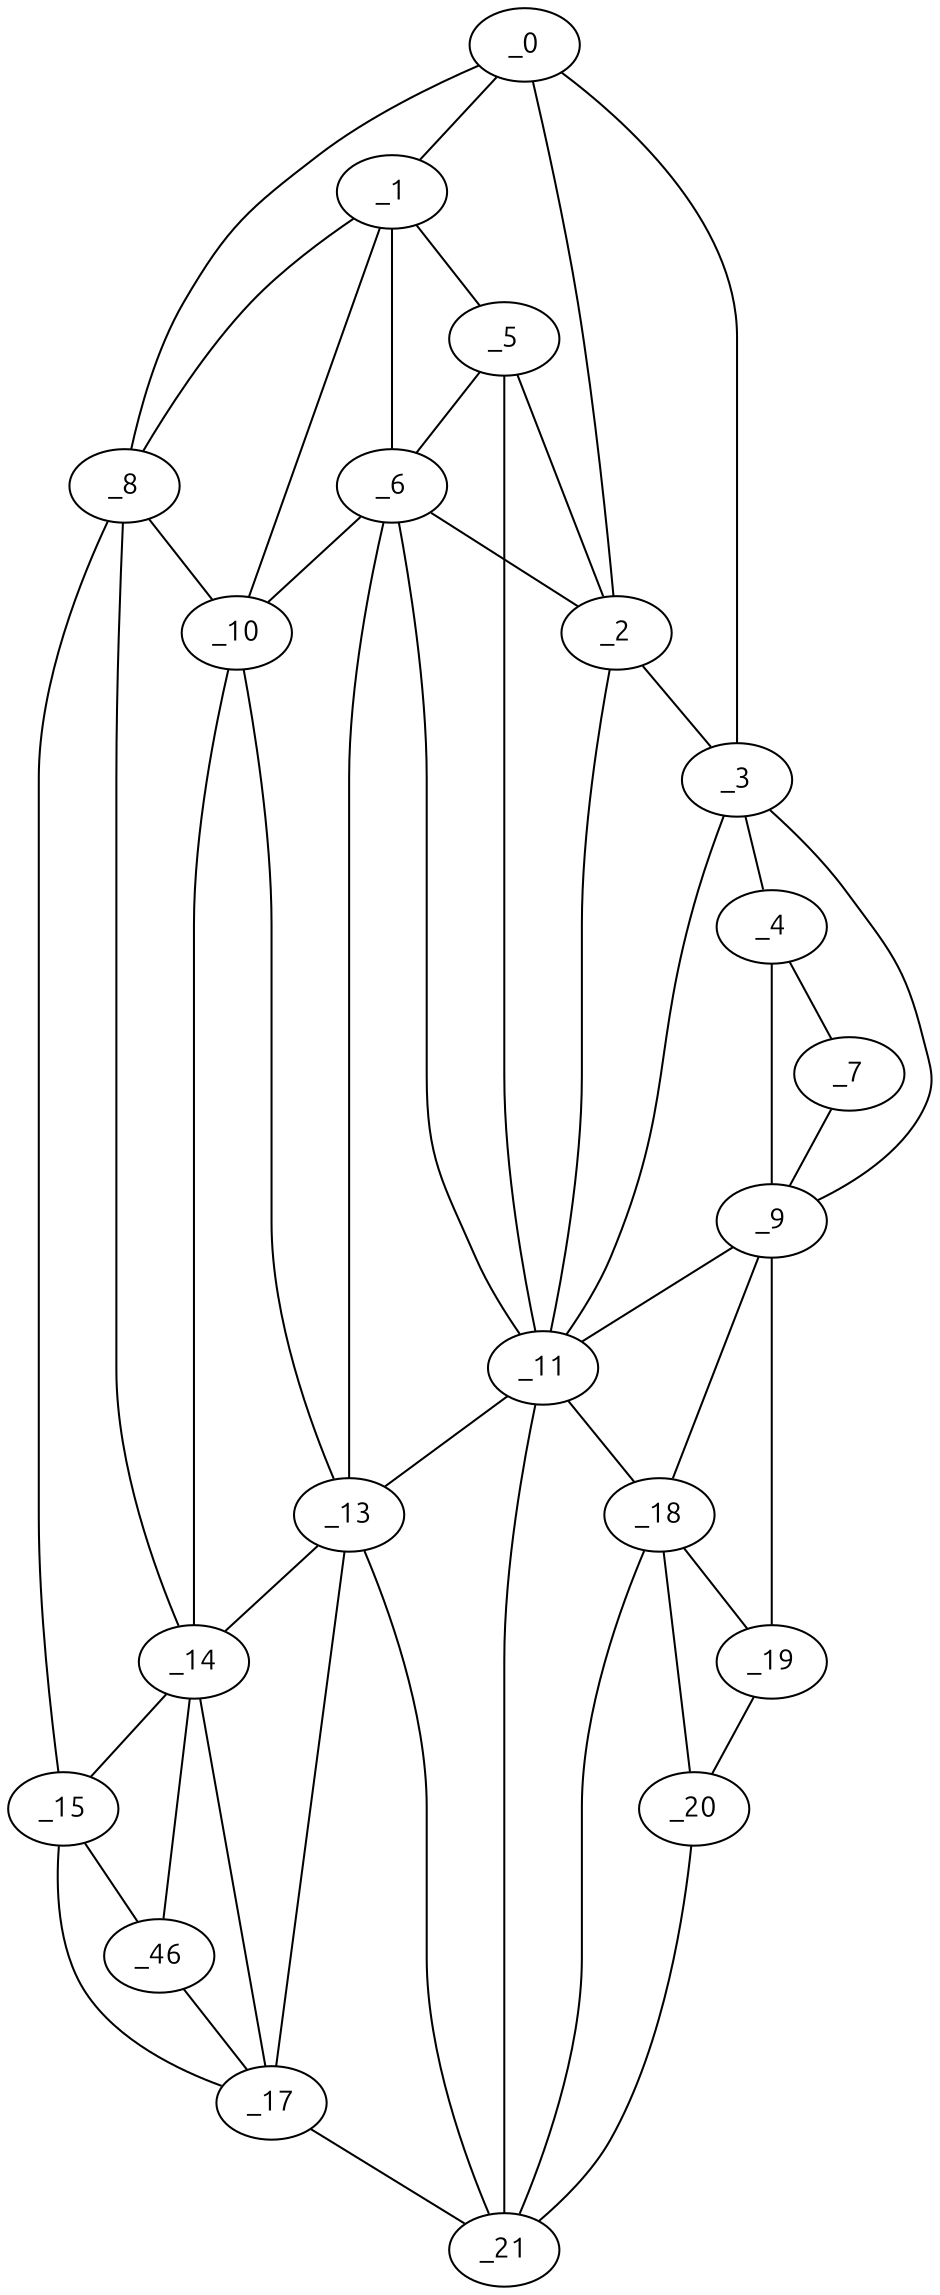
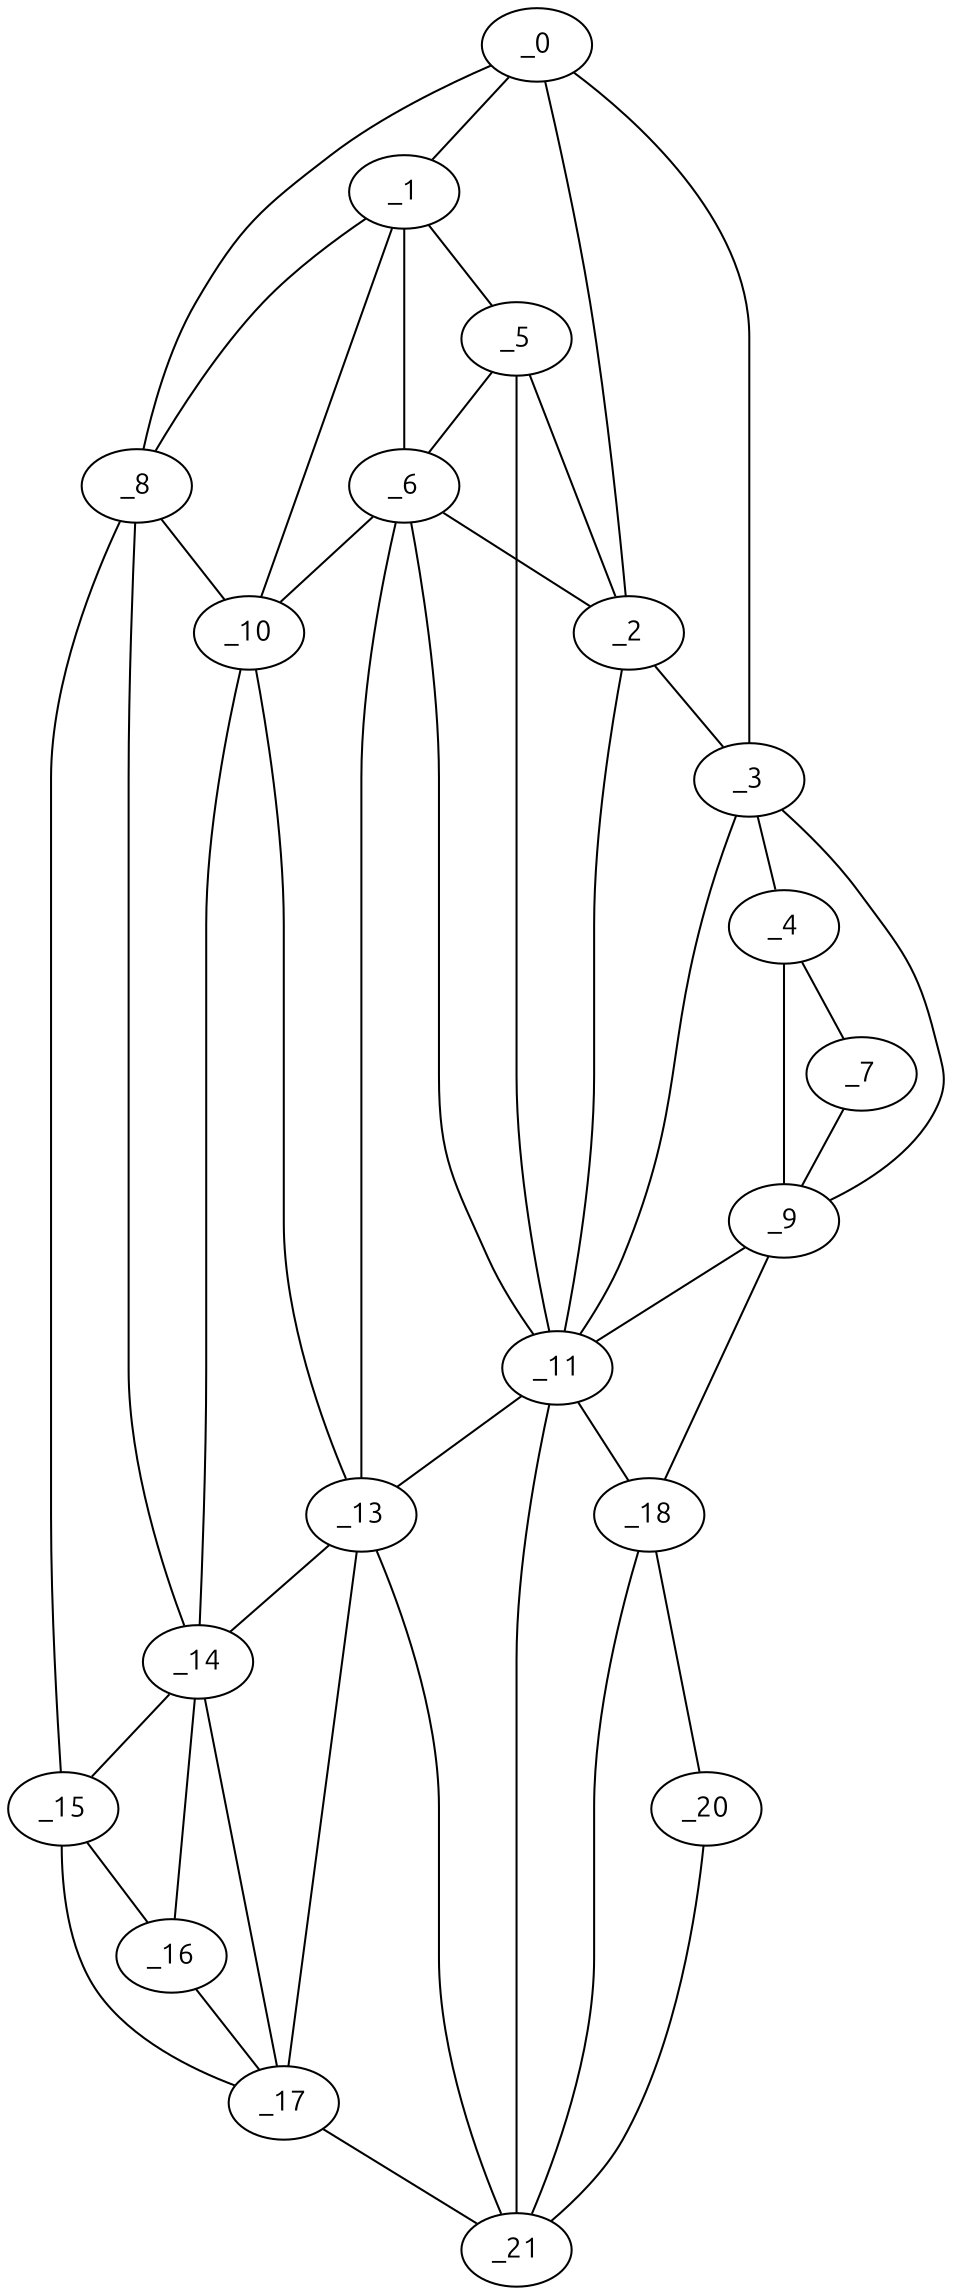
(772, 1662) -> none
(159, 1956) -> (172, 1956)
